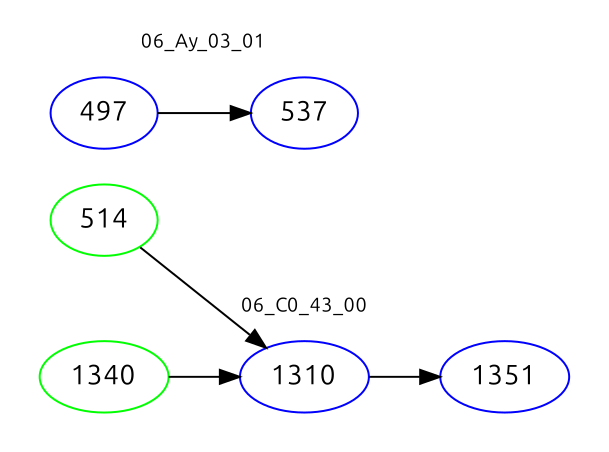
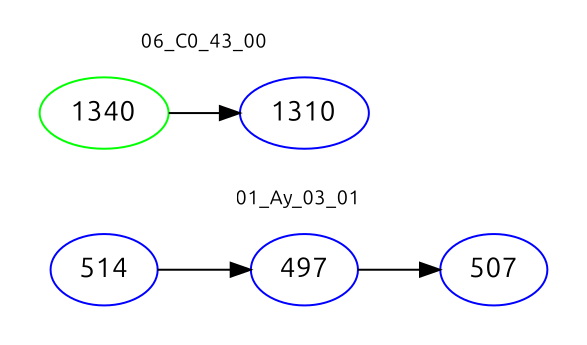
(204, 43) -> (299, 199)
(304, 113) -> (494, 270)
(104, 220) -> (104, 270)
(206, 300) -> (194, 270)
(505, 377) -> none
